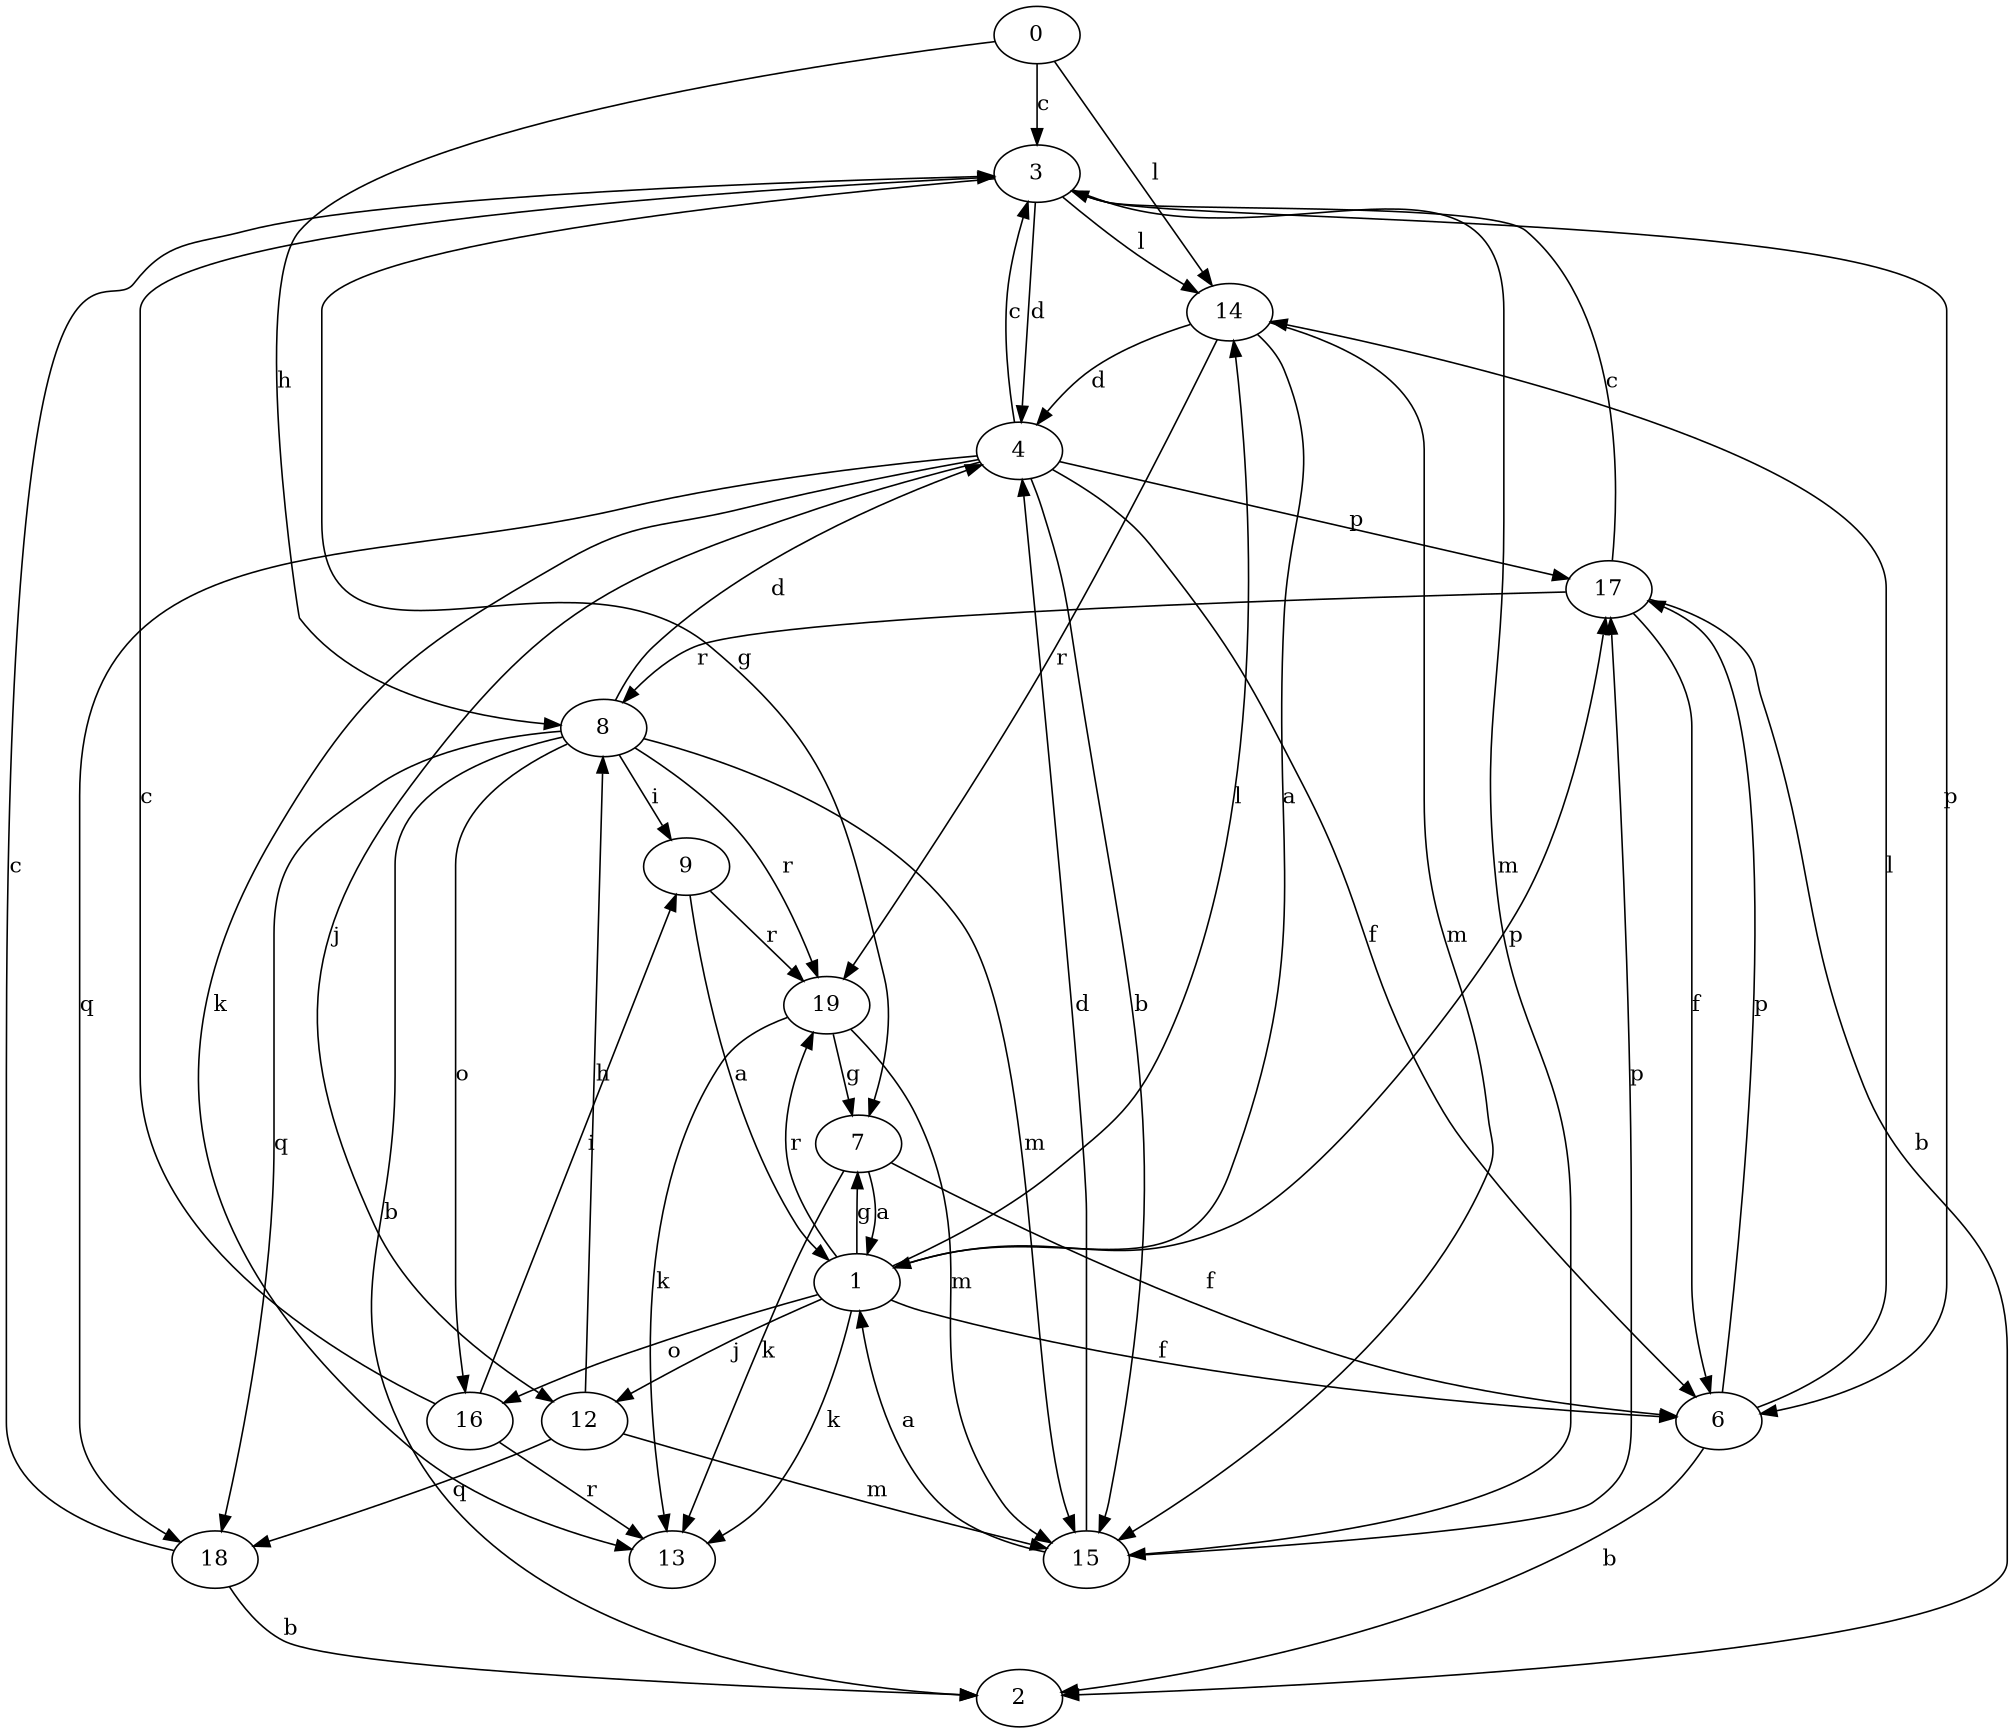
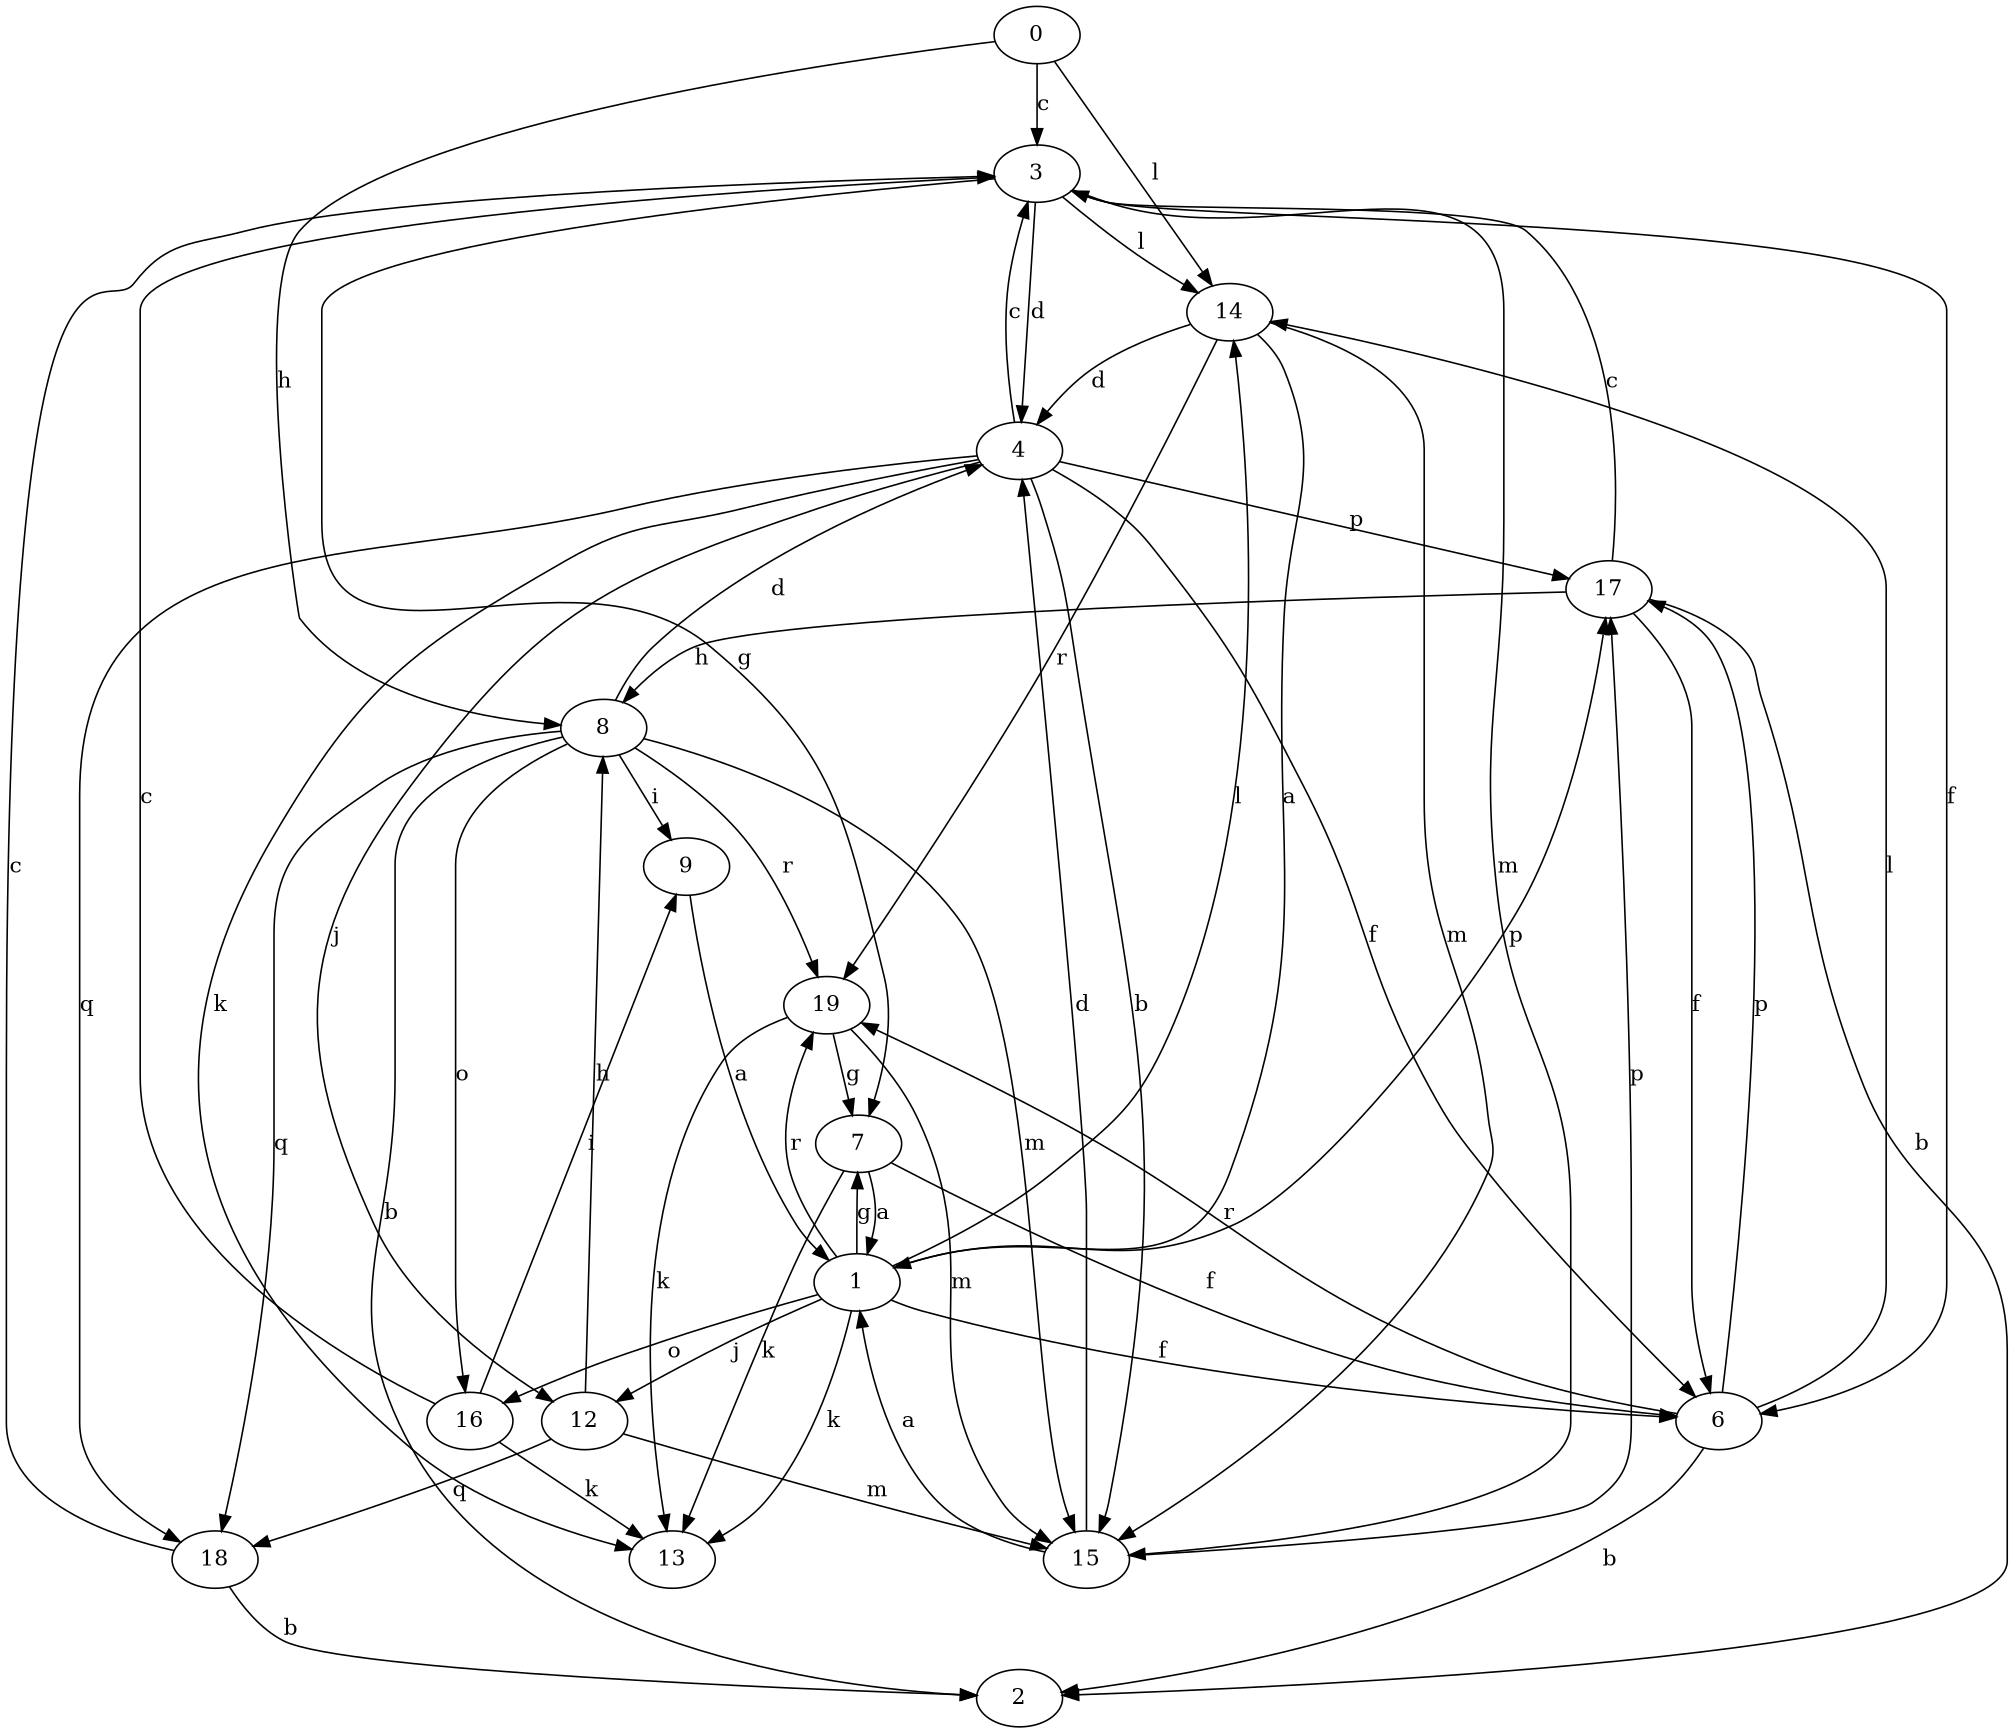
(703, 659) -> (703, 659)
(1951, 797) -> (1951, 797)
(751, 930) -> (1264, 1251)
(592, 1490) -> (592, 1490)
